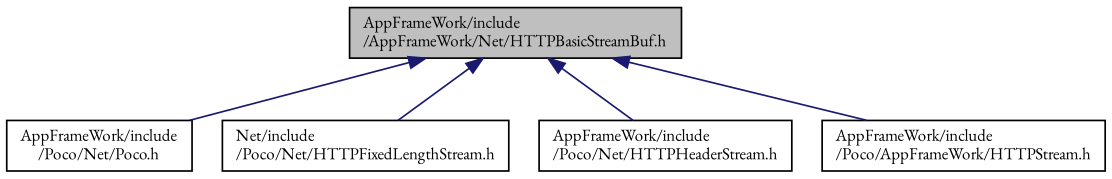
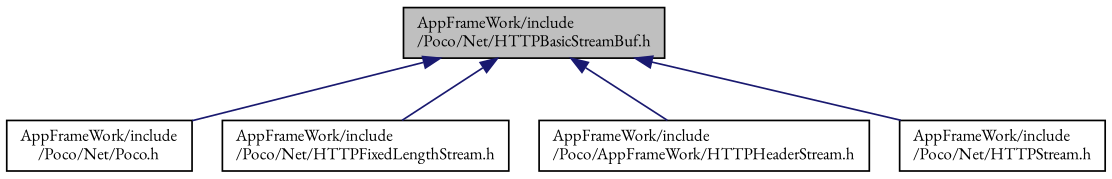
(516, 33) -> (534, 33)
(366, 146) -> (366, 146)
(665, 146) -> (704, 146)
(964, 146) -> (1002, 146)
